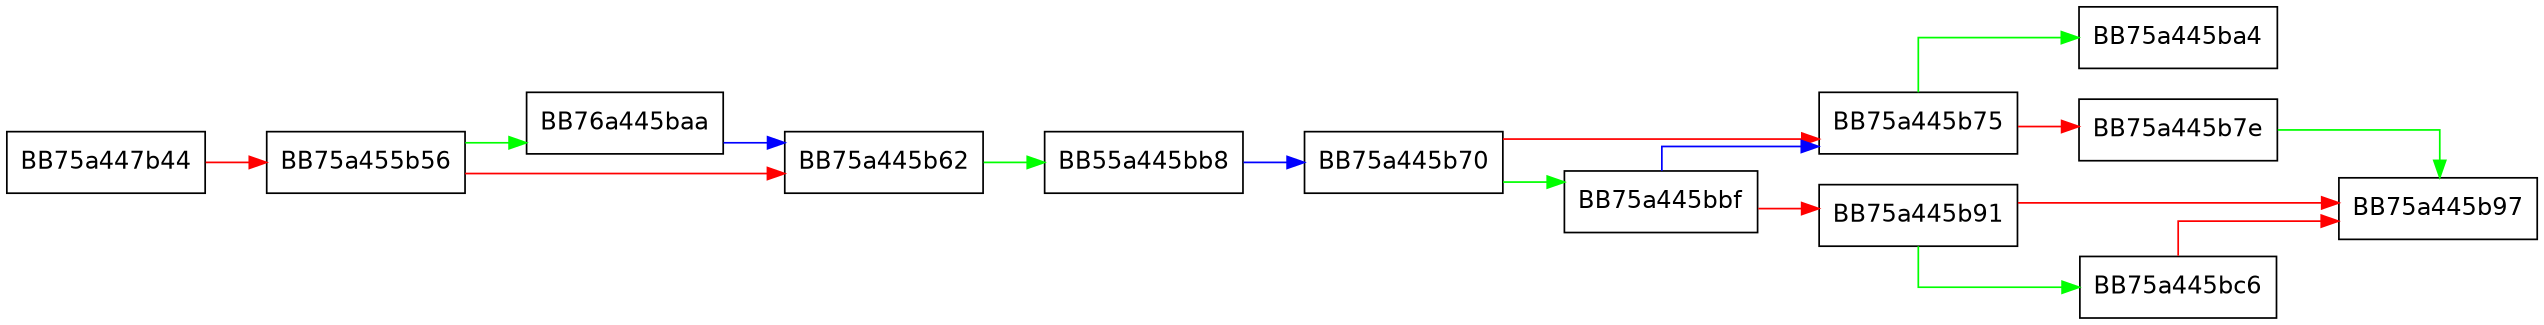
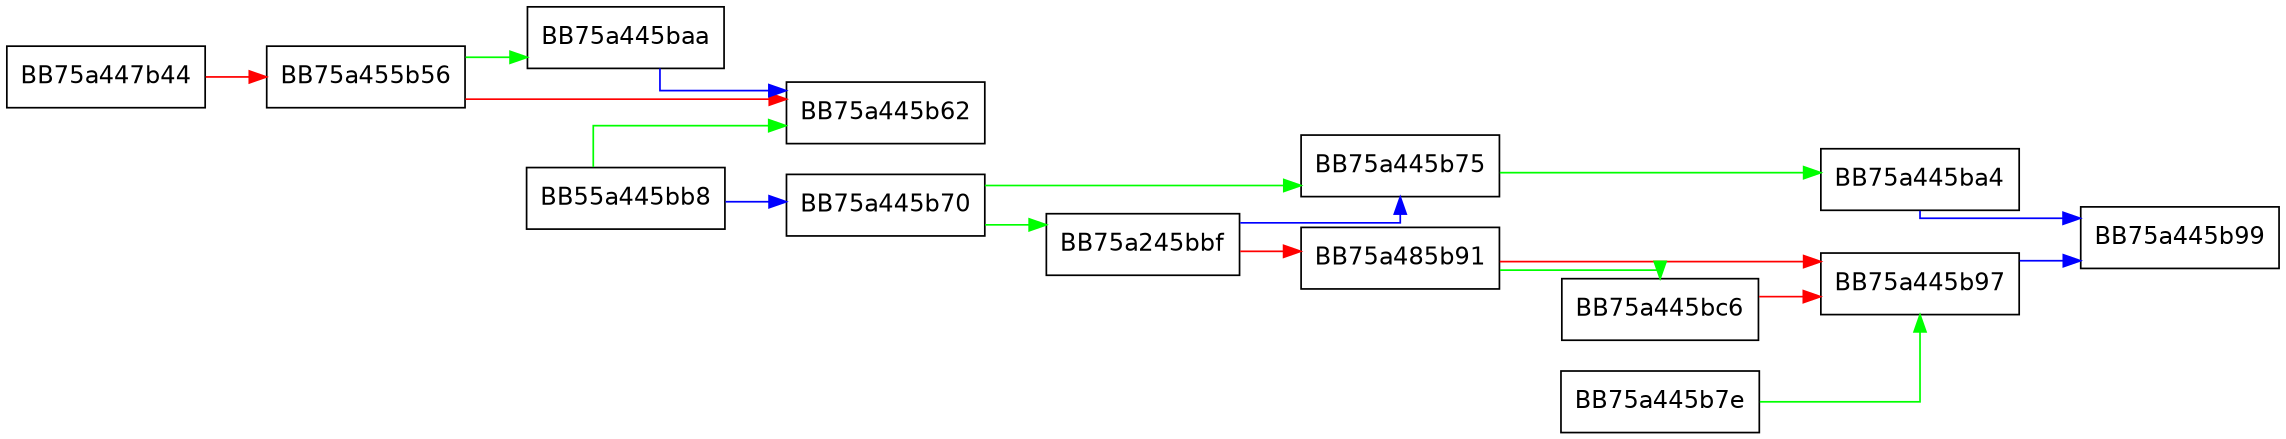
(625, 123) -> (626, 38)
(2040, 127) -> none
(1652, 139) -> (1134, 186)
(1005, 162) -> (660, 126)
(1661, 202) -> (1143, 244)
(1918, 215) -> (1400, 258)
none -> (2180, 238)
